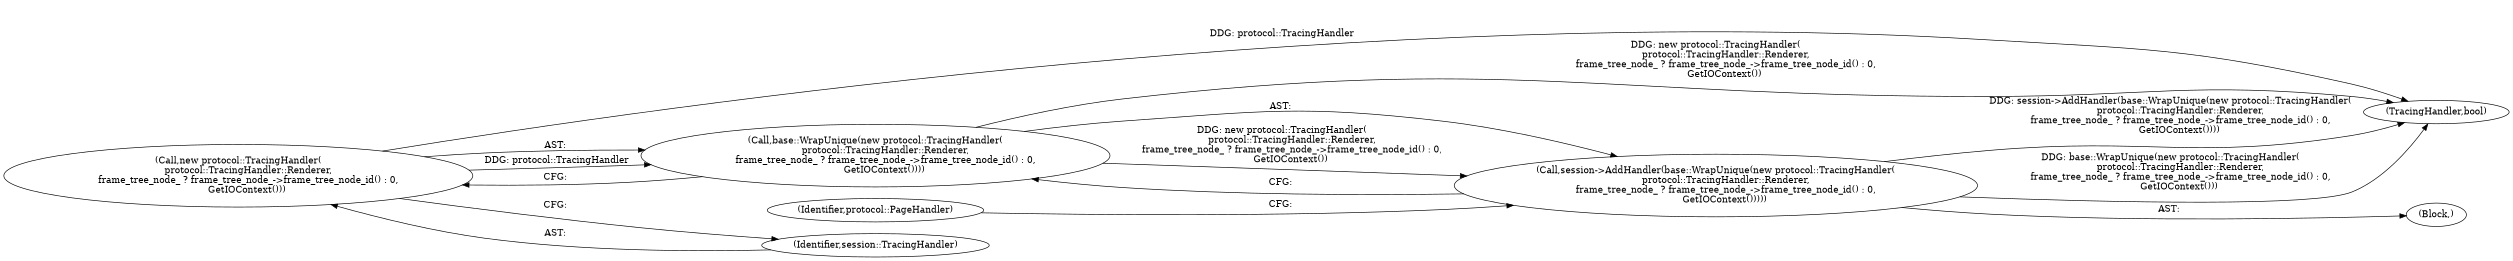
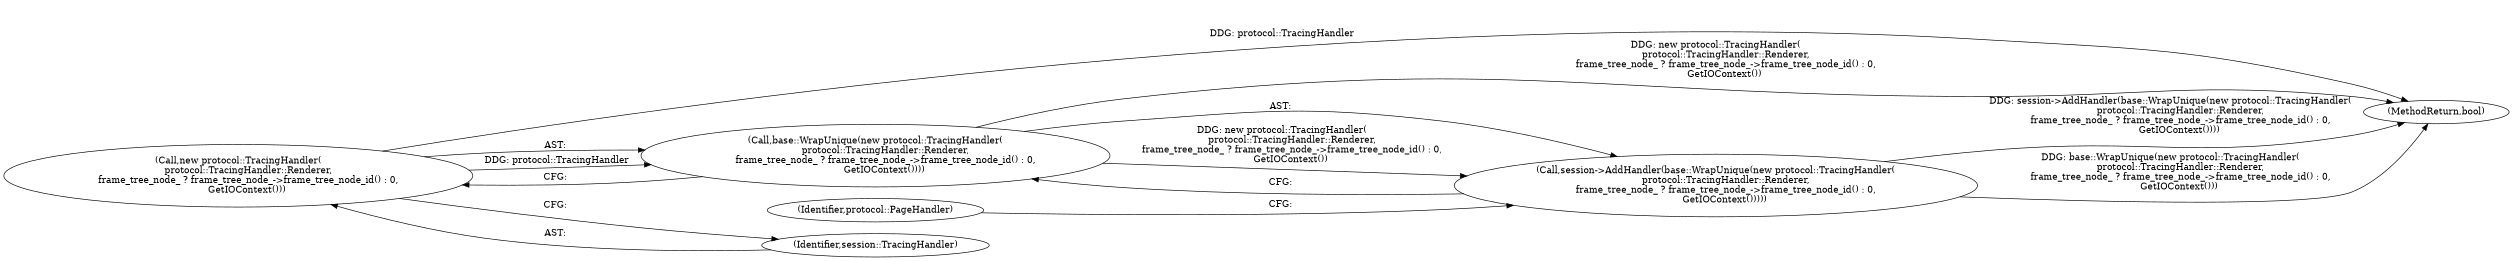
(2436, 112) -> (2436, 112)
(2436, 215) -> none
